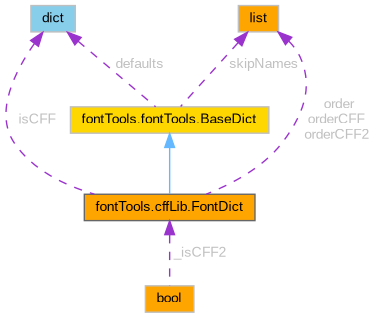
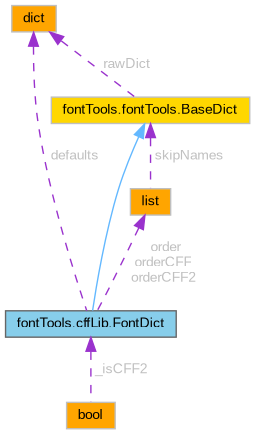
(53, 19) -> (34, 19)
(138, 65) -> (125, 65)
(209, 75) -> (151, 163)
(36, 120) -> (73, 156)
(170, 207) -> (91, 324)
